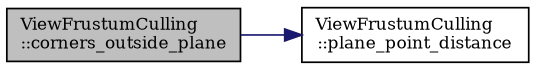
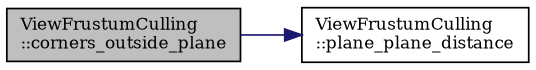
(415, 35) -> (415, 35)
